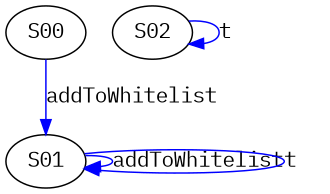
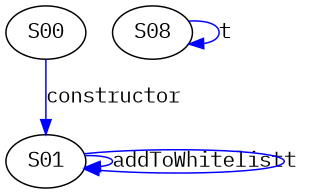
(152, 33) -> (152, 33)
(132, 97) -> (113, 97)
